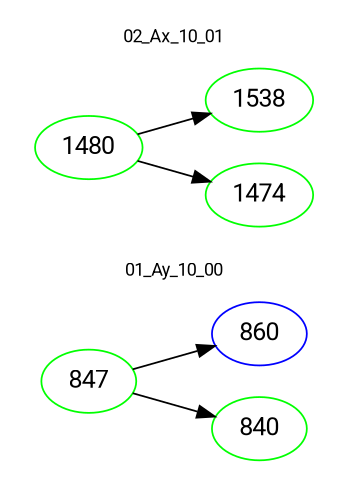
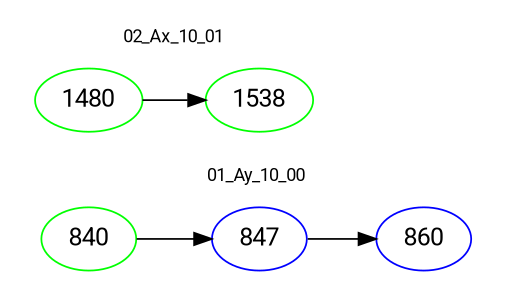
(259, 195) -> none
(89, 381) -> (259, 239)
(165, 402) -> (165, 239)
